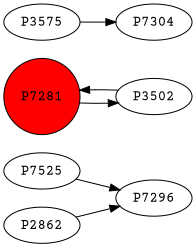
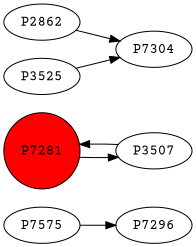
(42, 22) -> (42, 76)
(154, 97) -> (154, 151)
(42, 171) -> (42, 225)
(93, 213) -> (93, 34)
